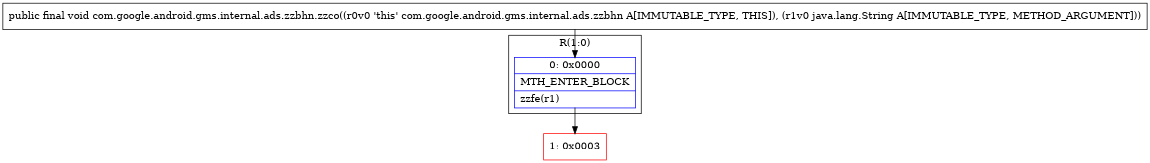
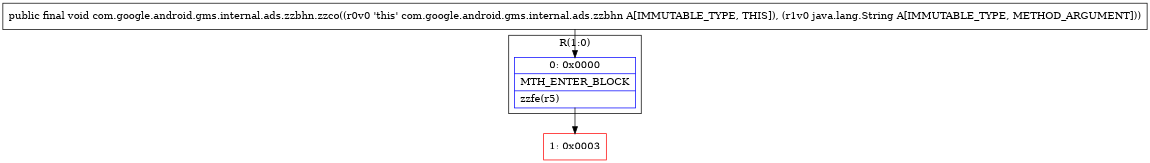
(540, 99) -> (540, 99)
